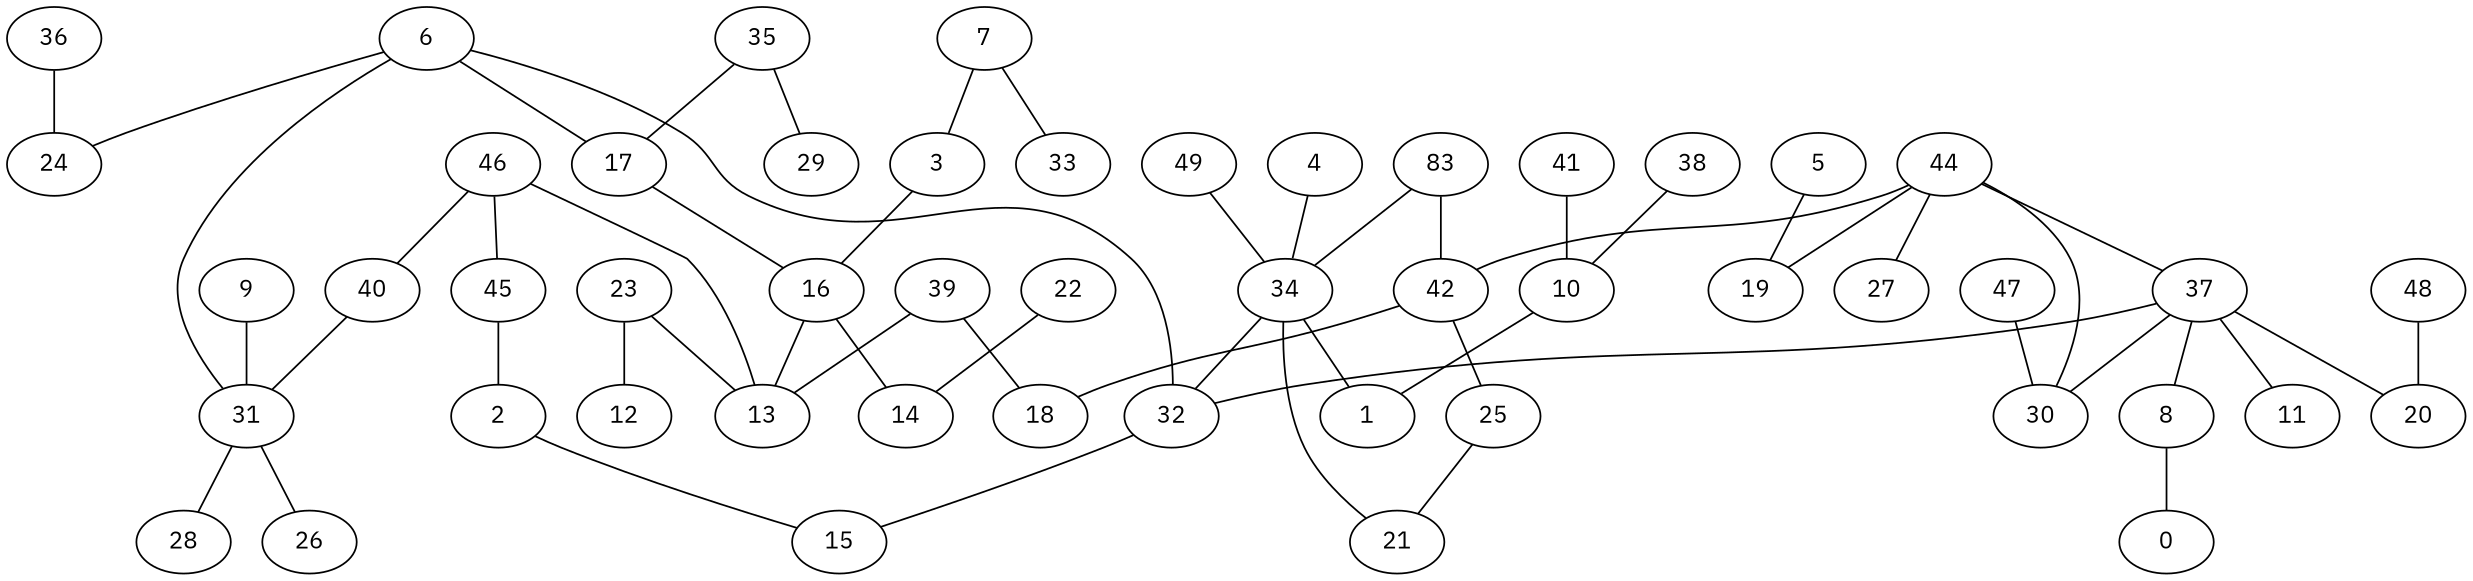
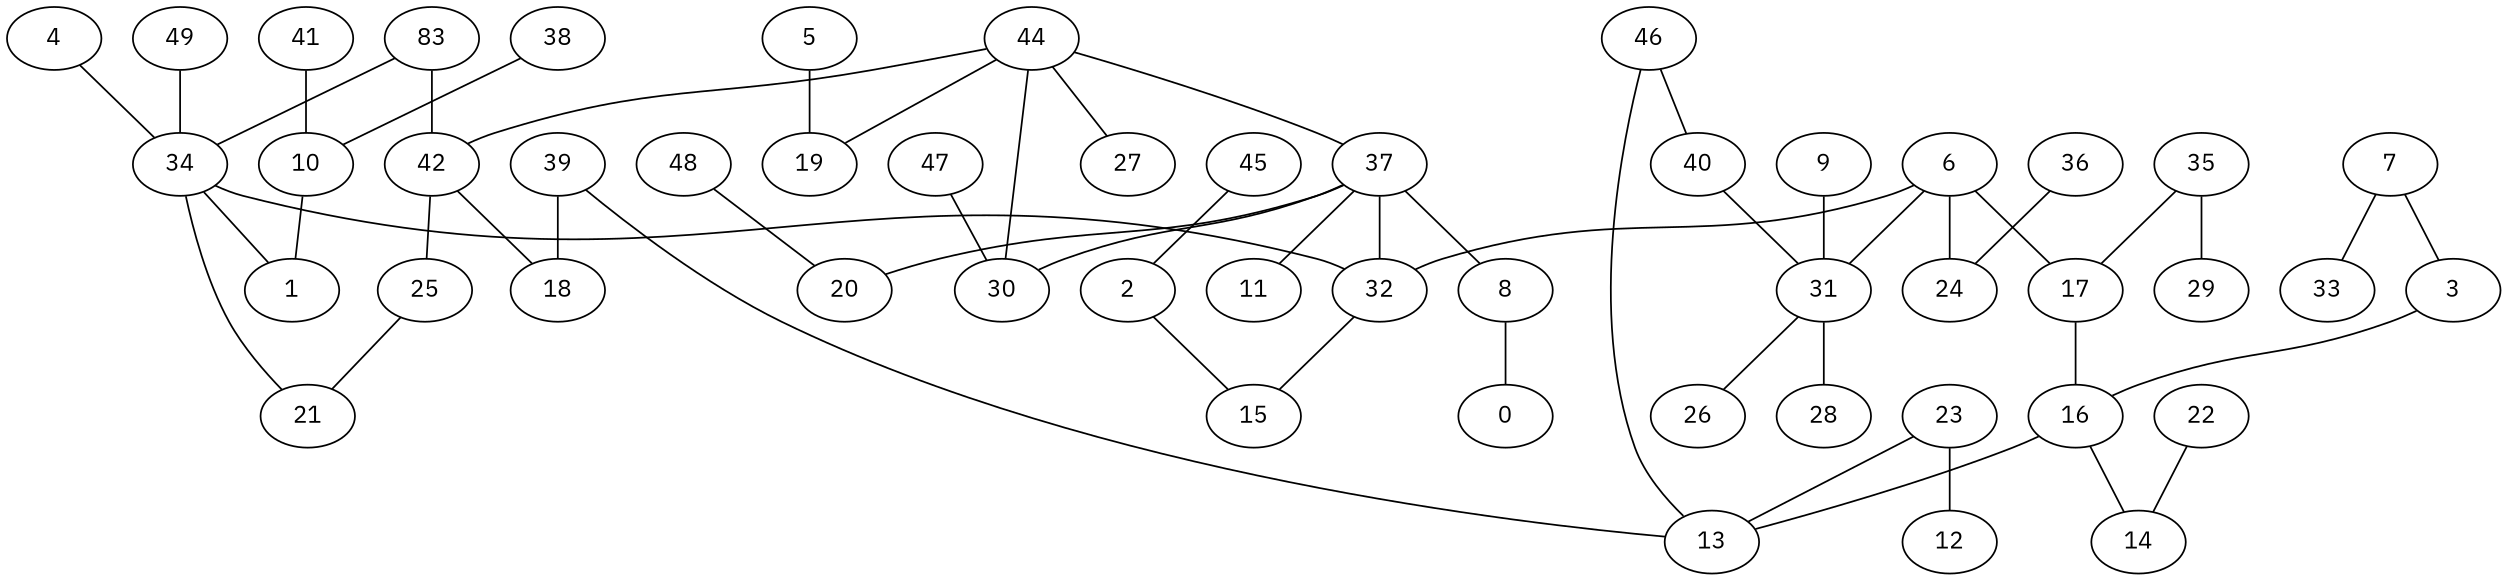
(496, 227) -> none
